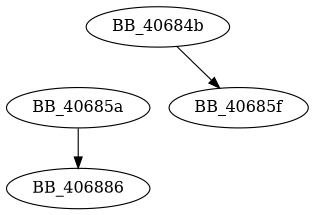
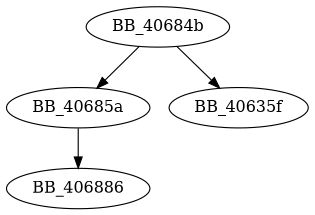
none -> (122, 63)
(239, 108) -> (239, 108)
